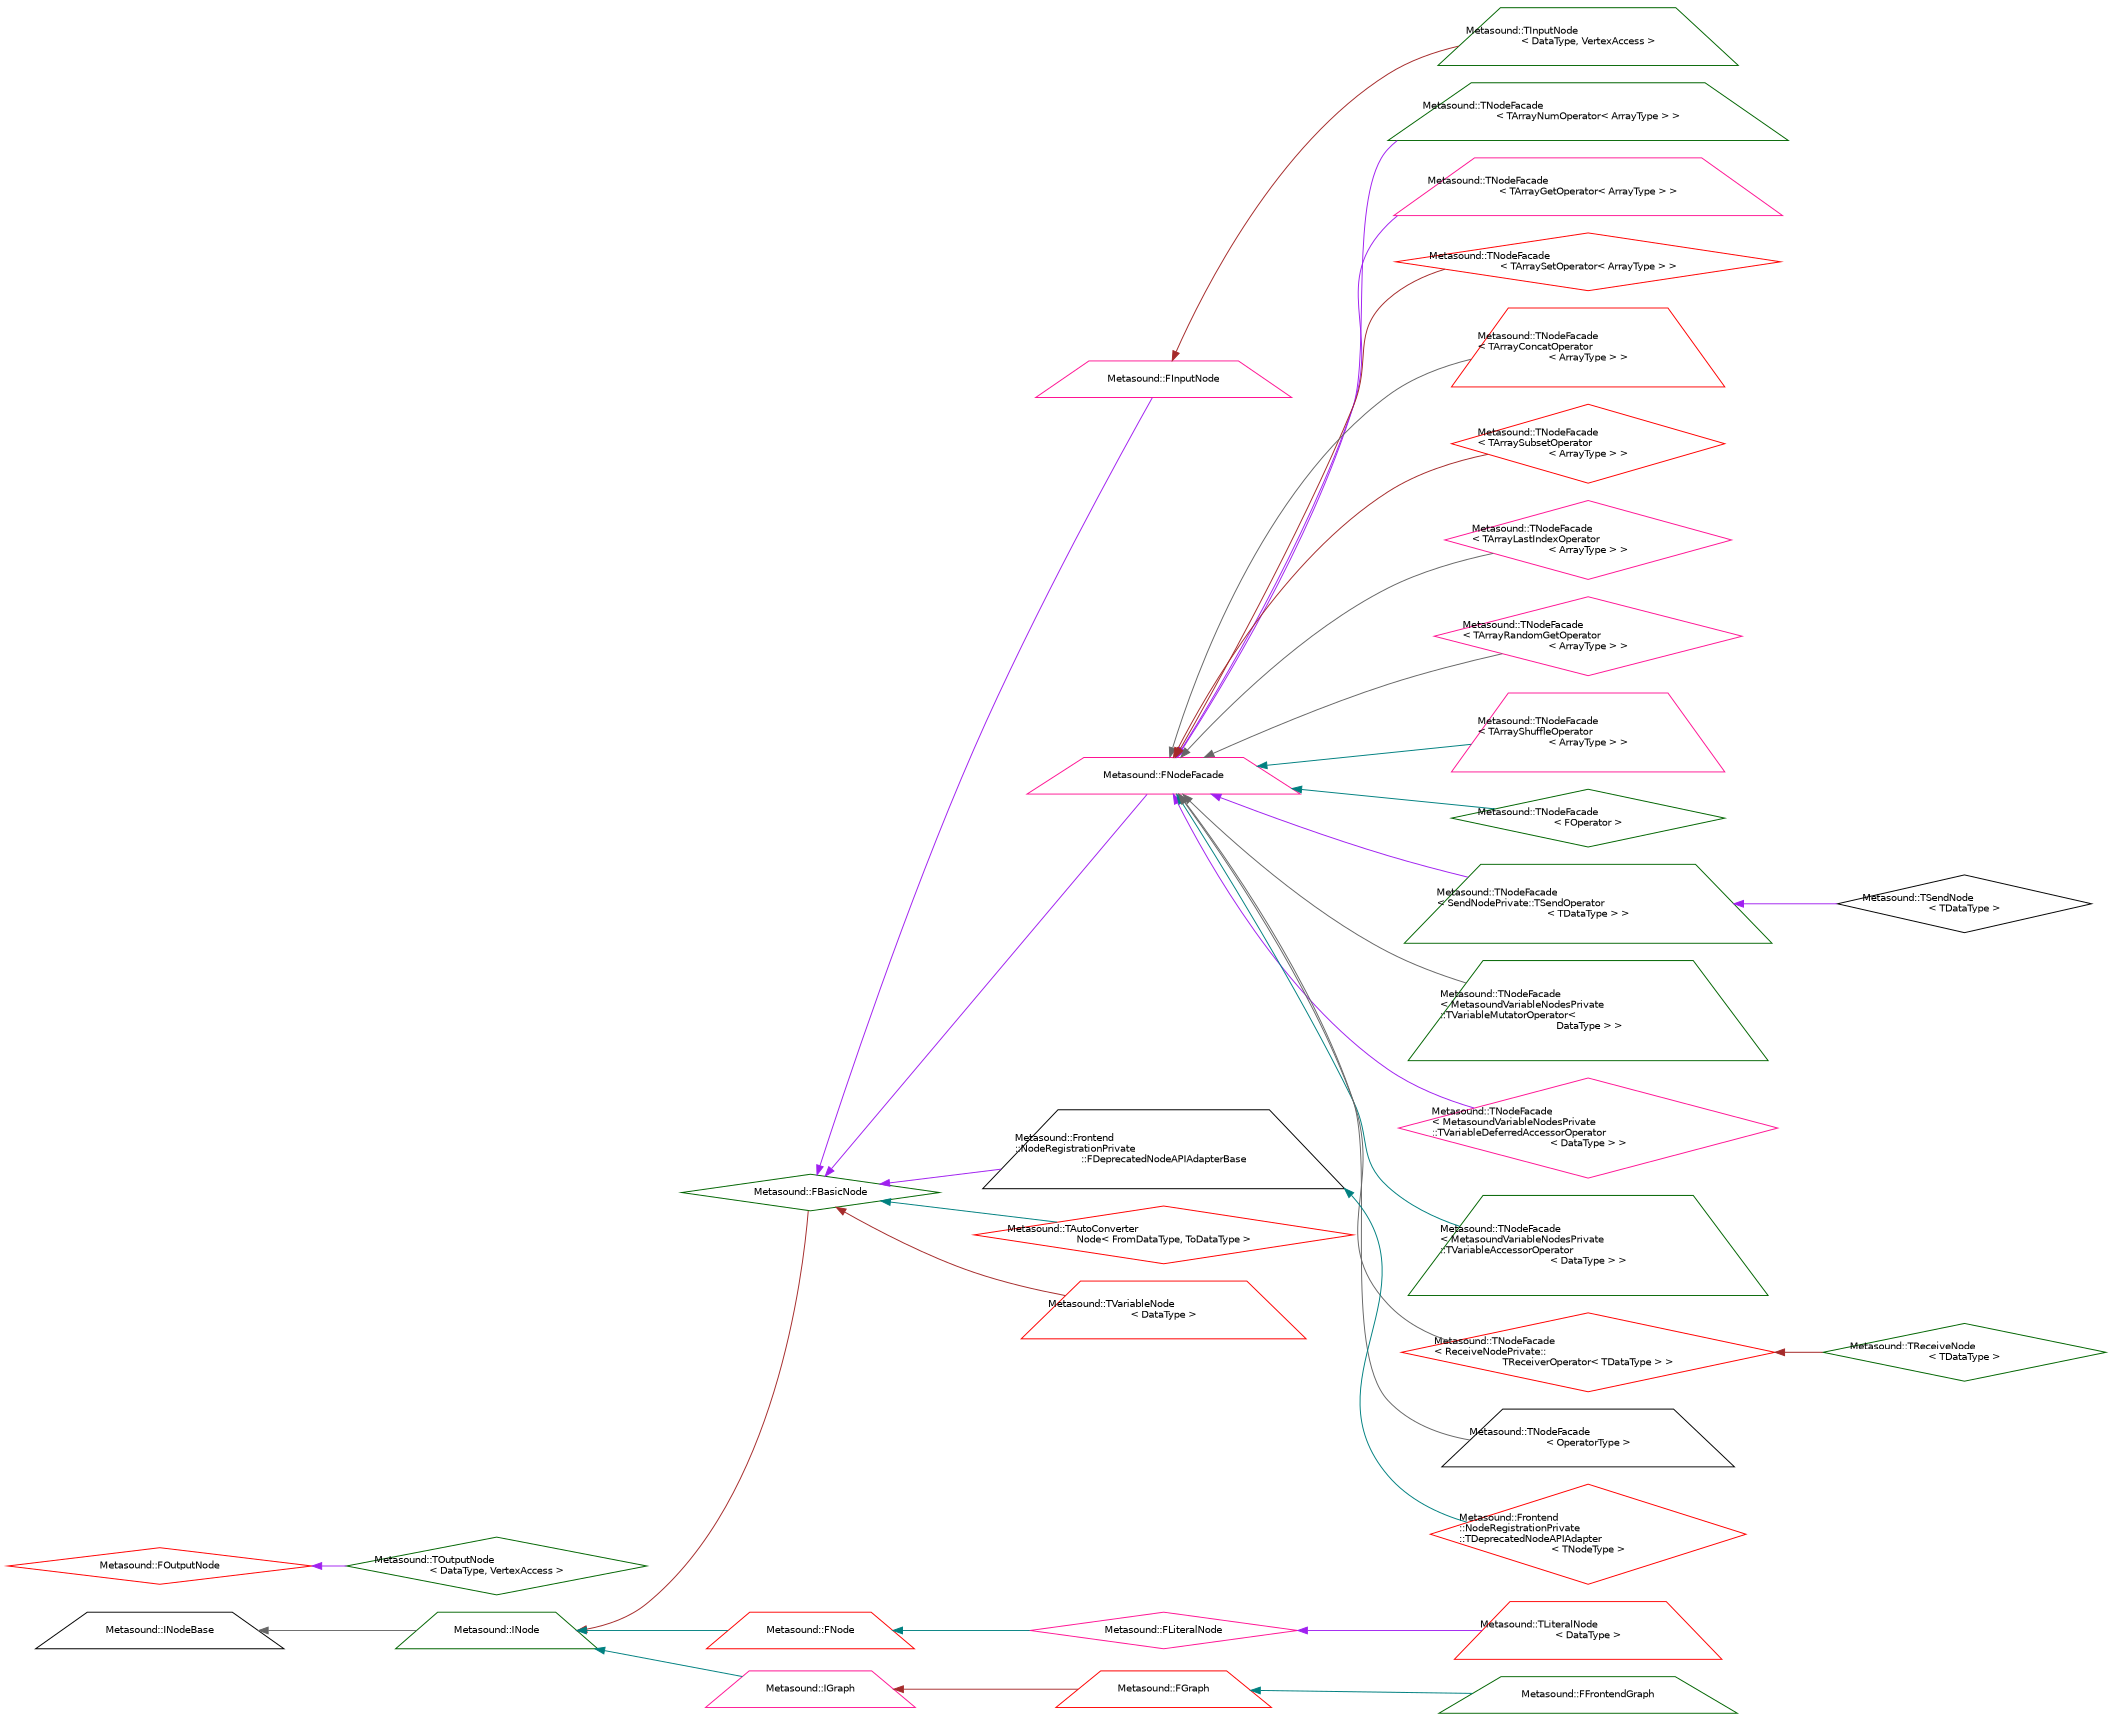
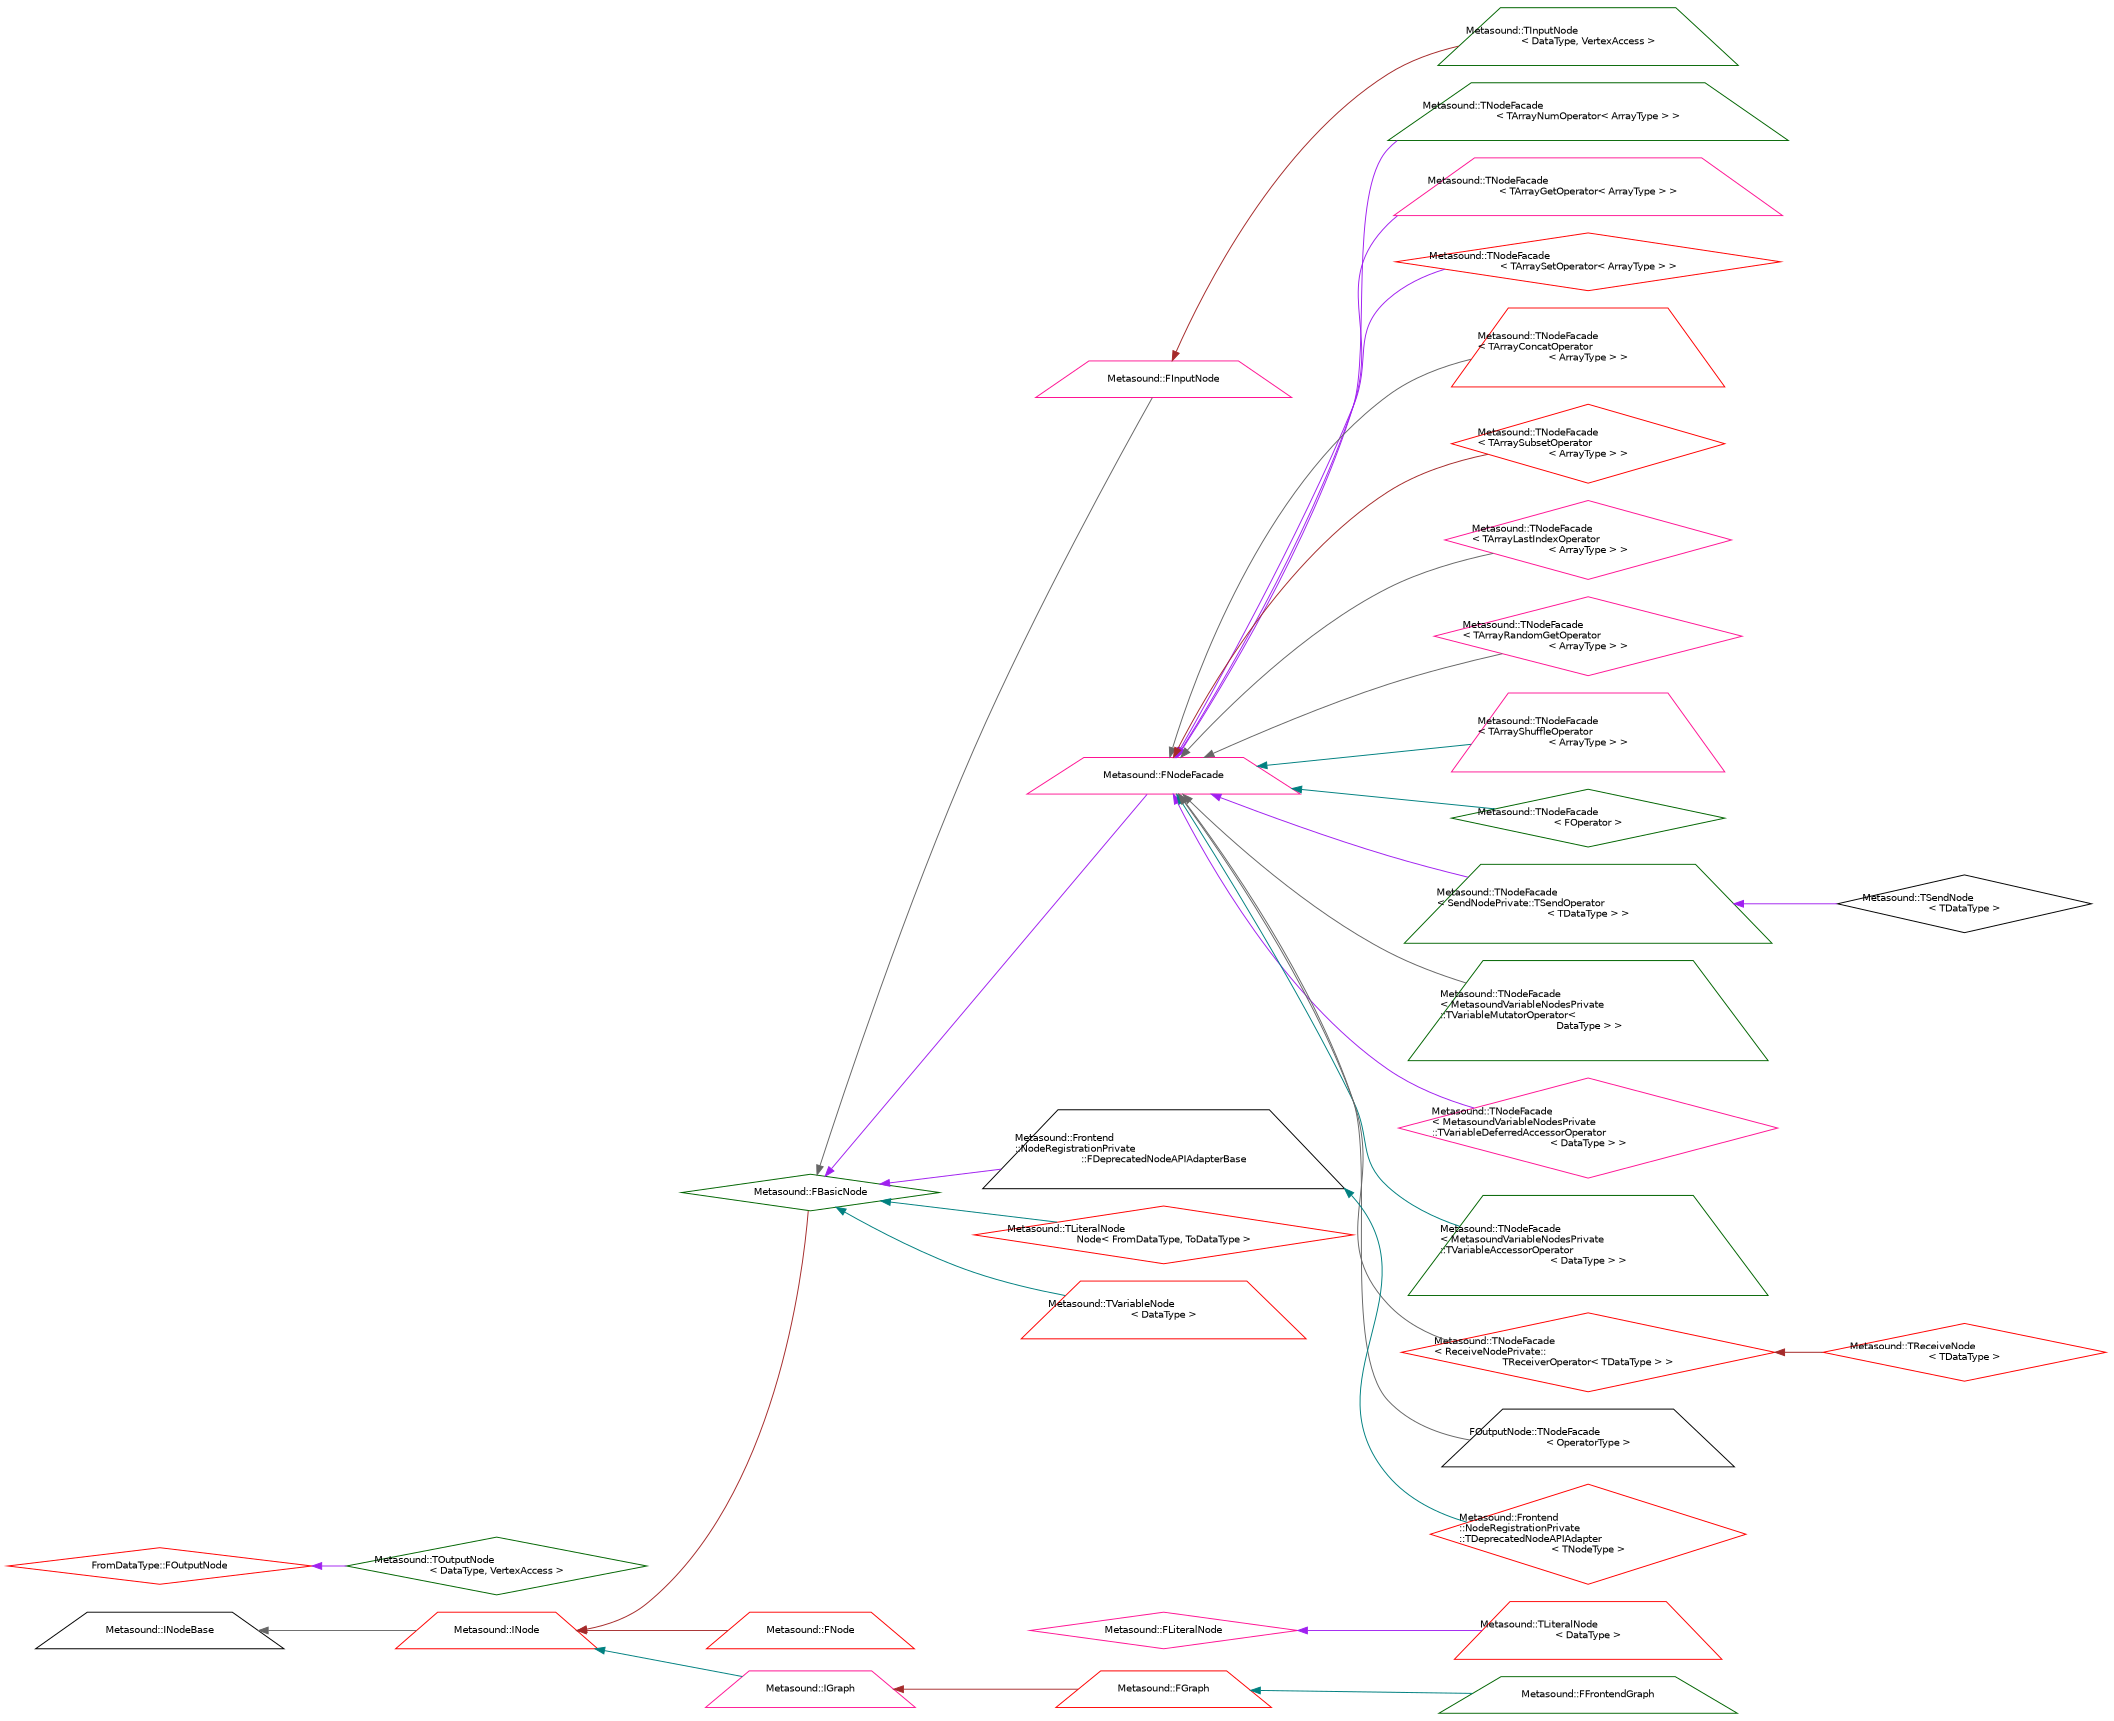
(1312, 499) -> (1312, 499)
(964, 772) -> (964, 772)
(1164, 1235) -> (1164, 1235)
(951, 1264) -> (951, 1264)
(1964, 1352) -> (1964, 1352)
(1588, 1438) -> (1588, 1438)
(160, 1566) -> (160, 1566)
(497, 1630) -> (497, 1630)
(657, 1630) -> (657, 1630)
(966, 1630) -> none
